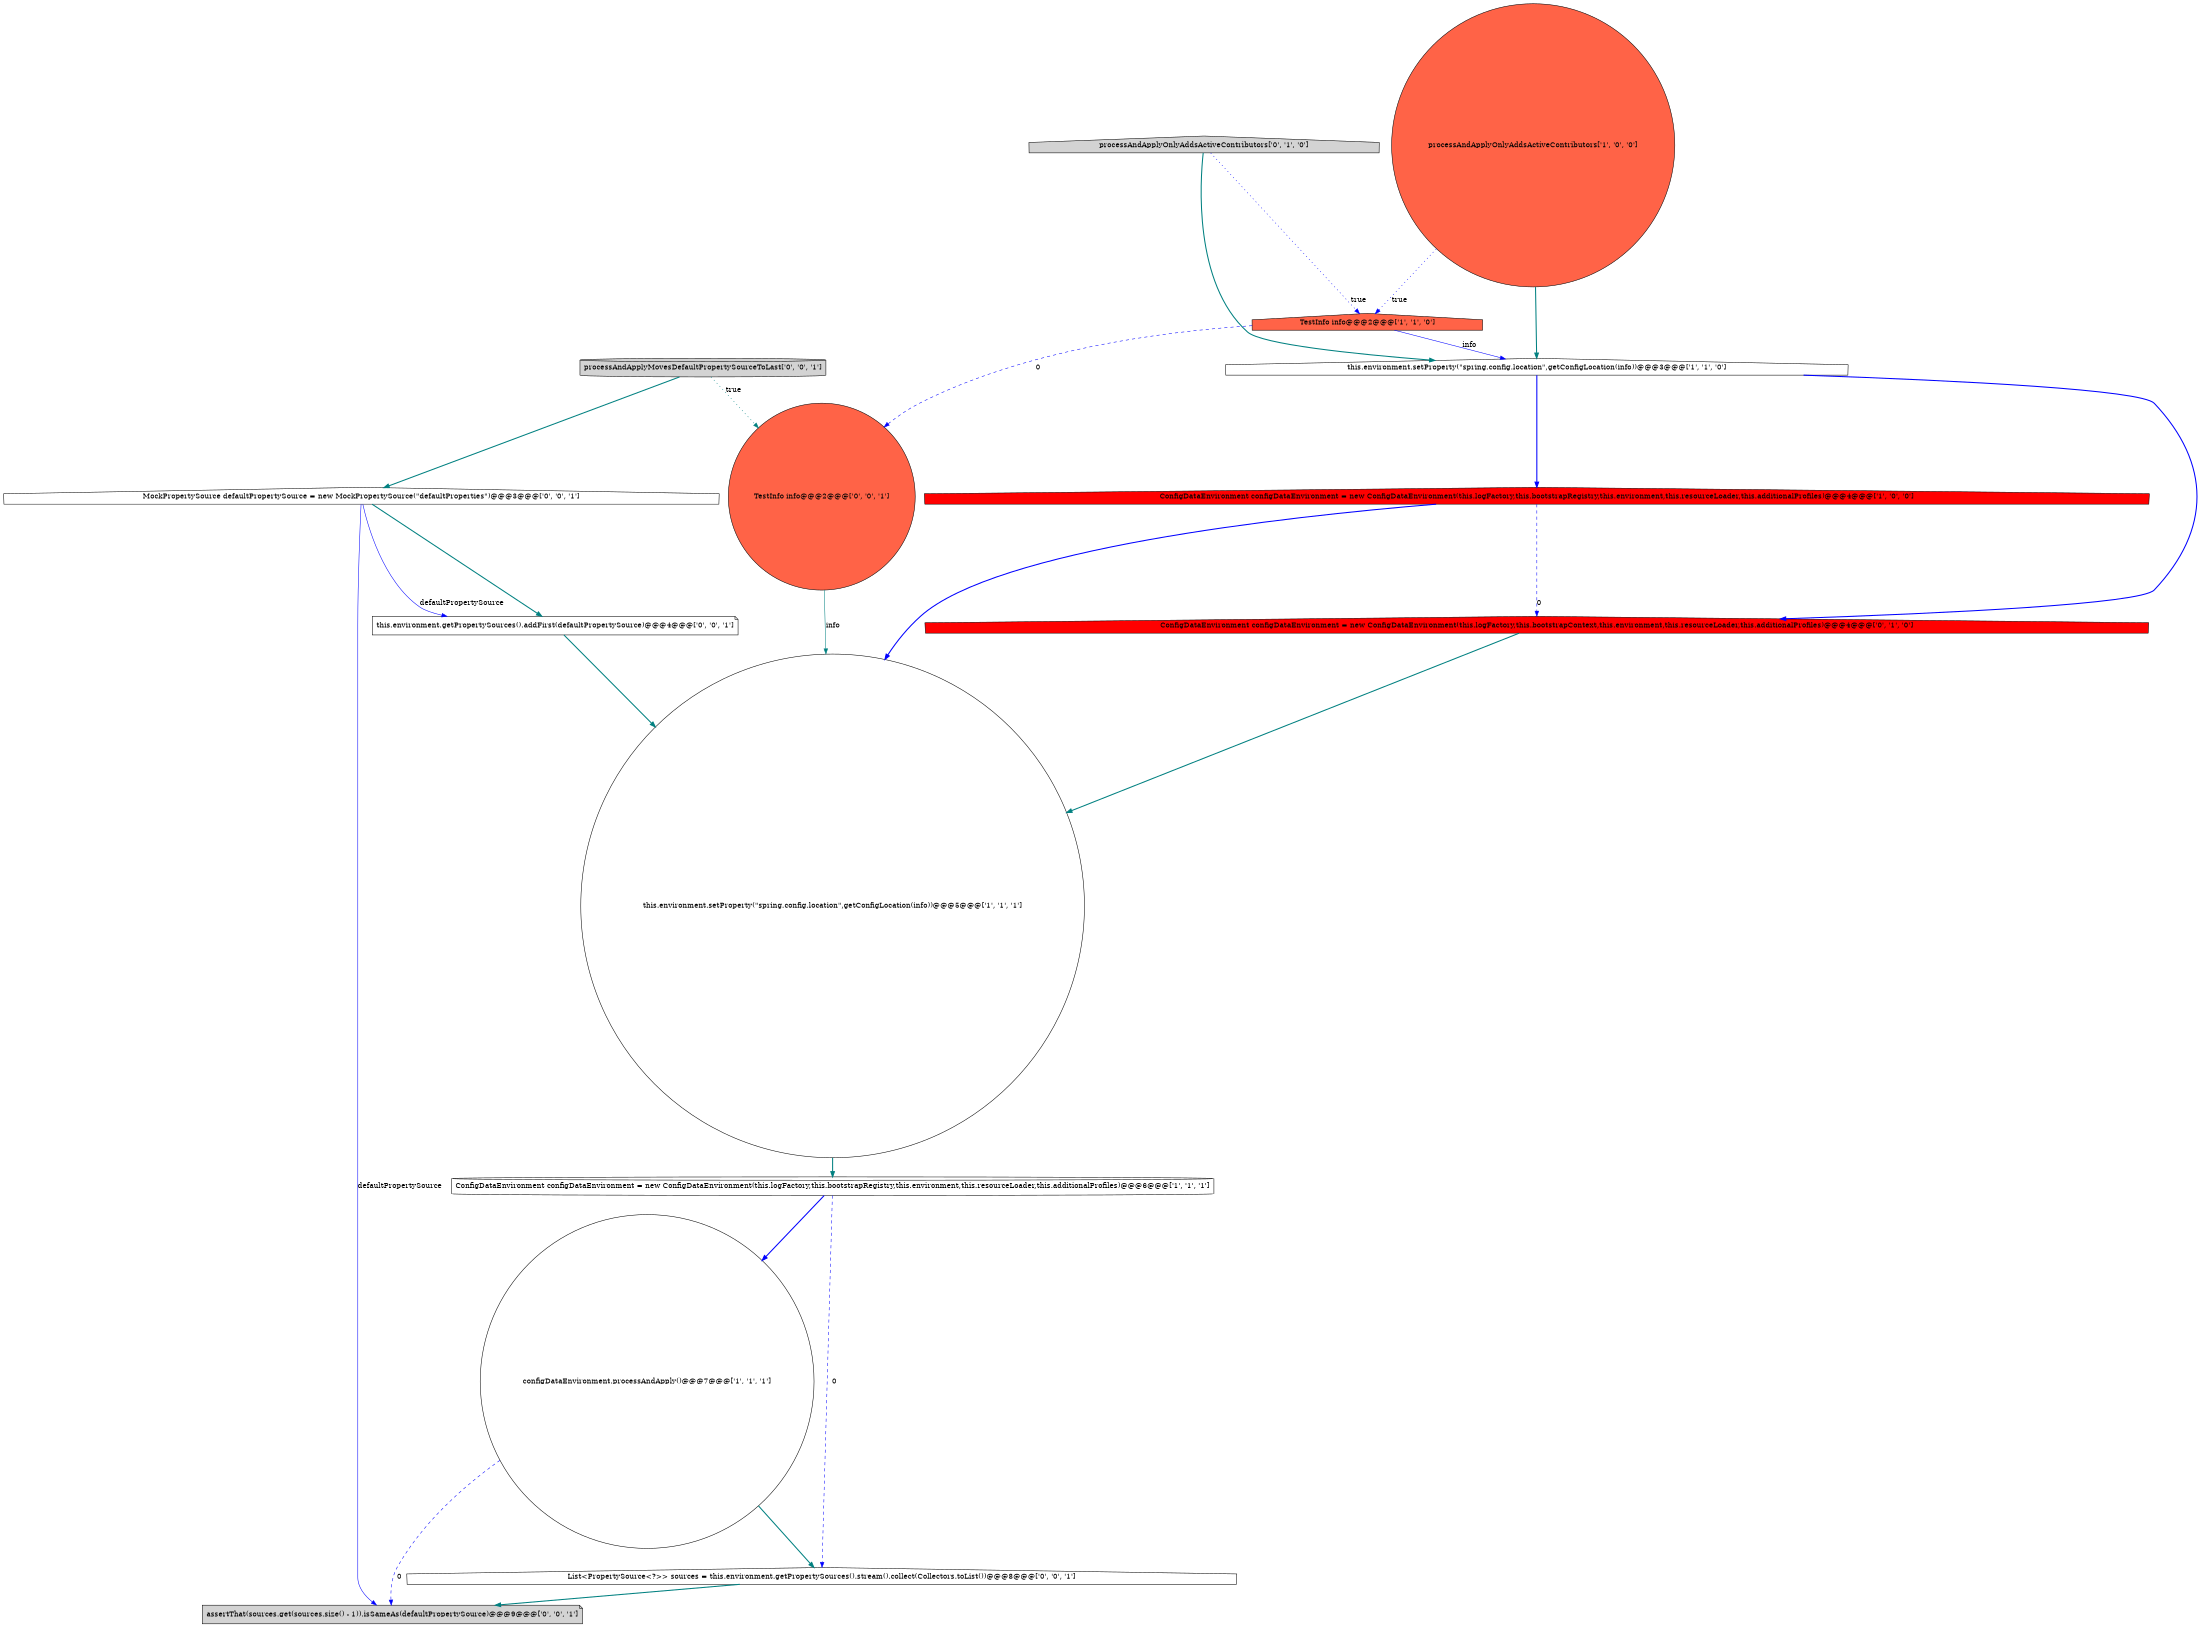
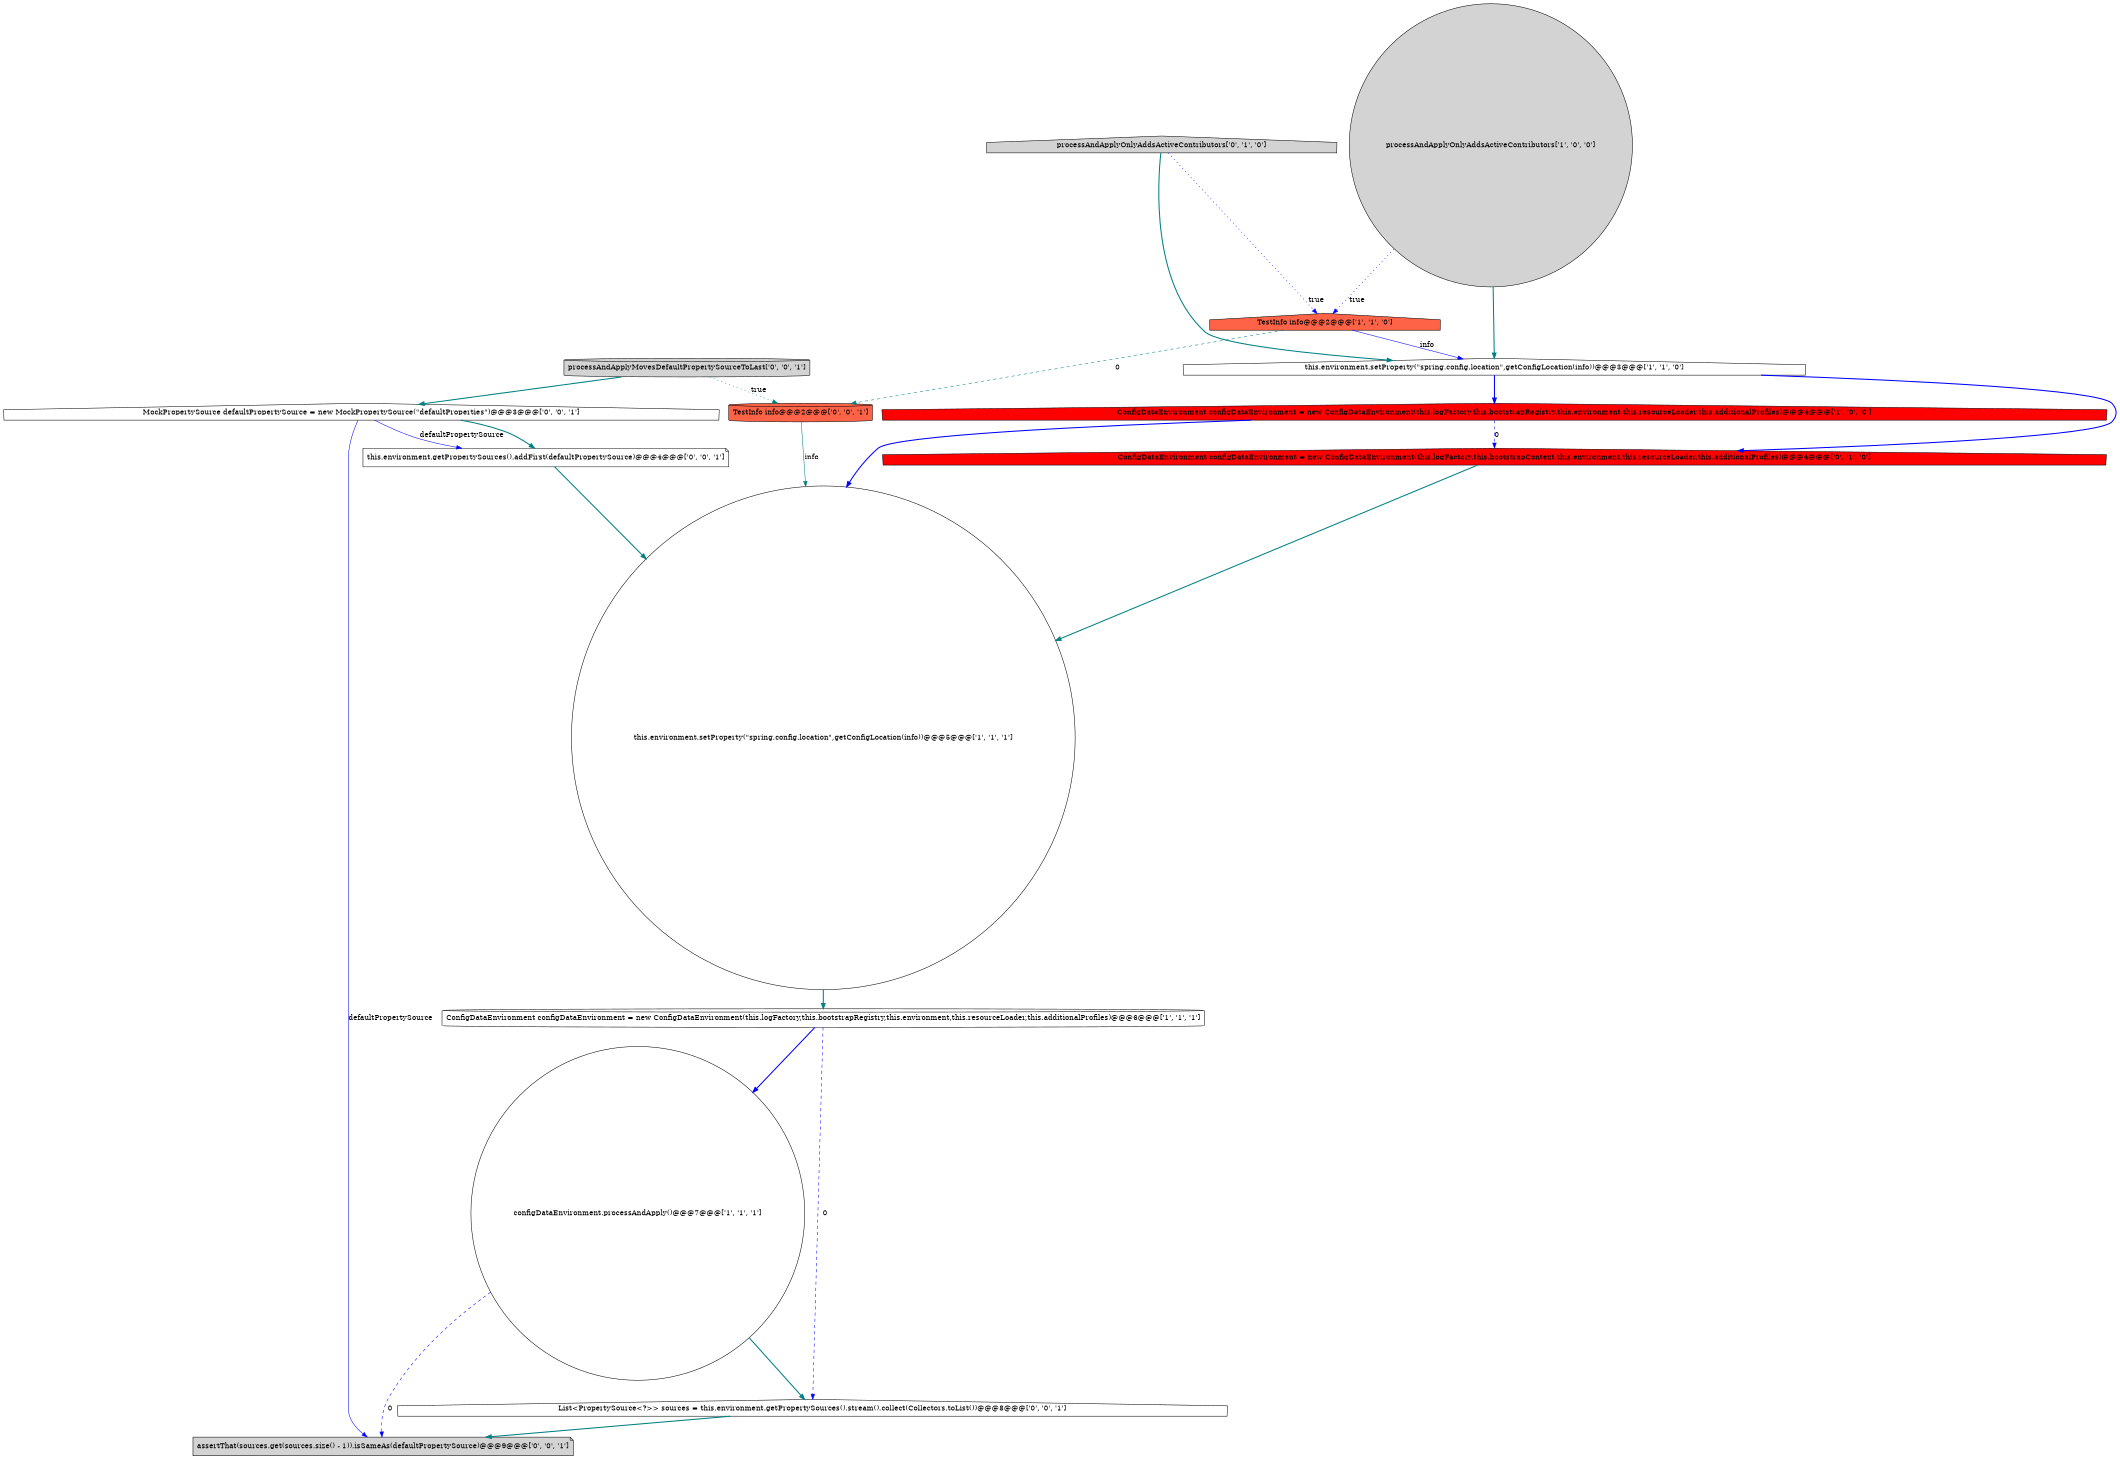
(1533, 145) -> (1491, 145)
(1064, 353) -> (1070, 366)
(822, 497) -> (801, 413)
